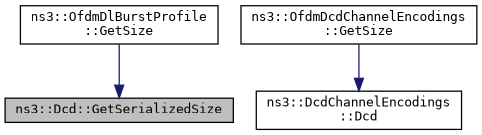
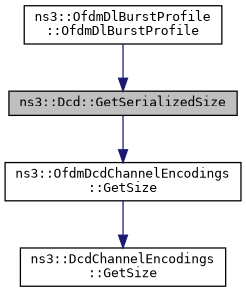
(119, 25) -> (123, 25)
(359, 110) -> (123, 267)
none -> (123, 132)
